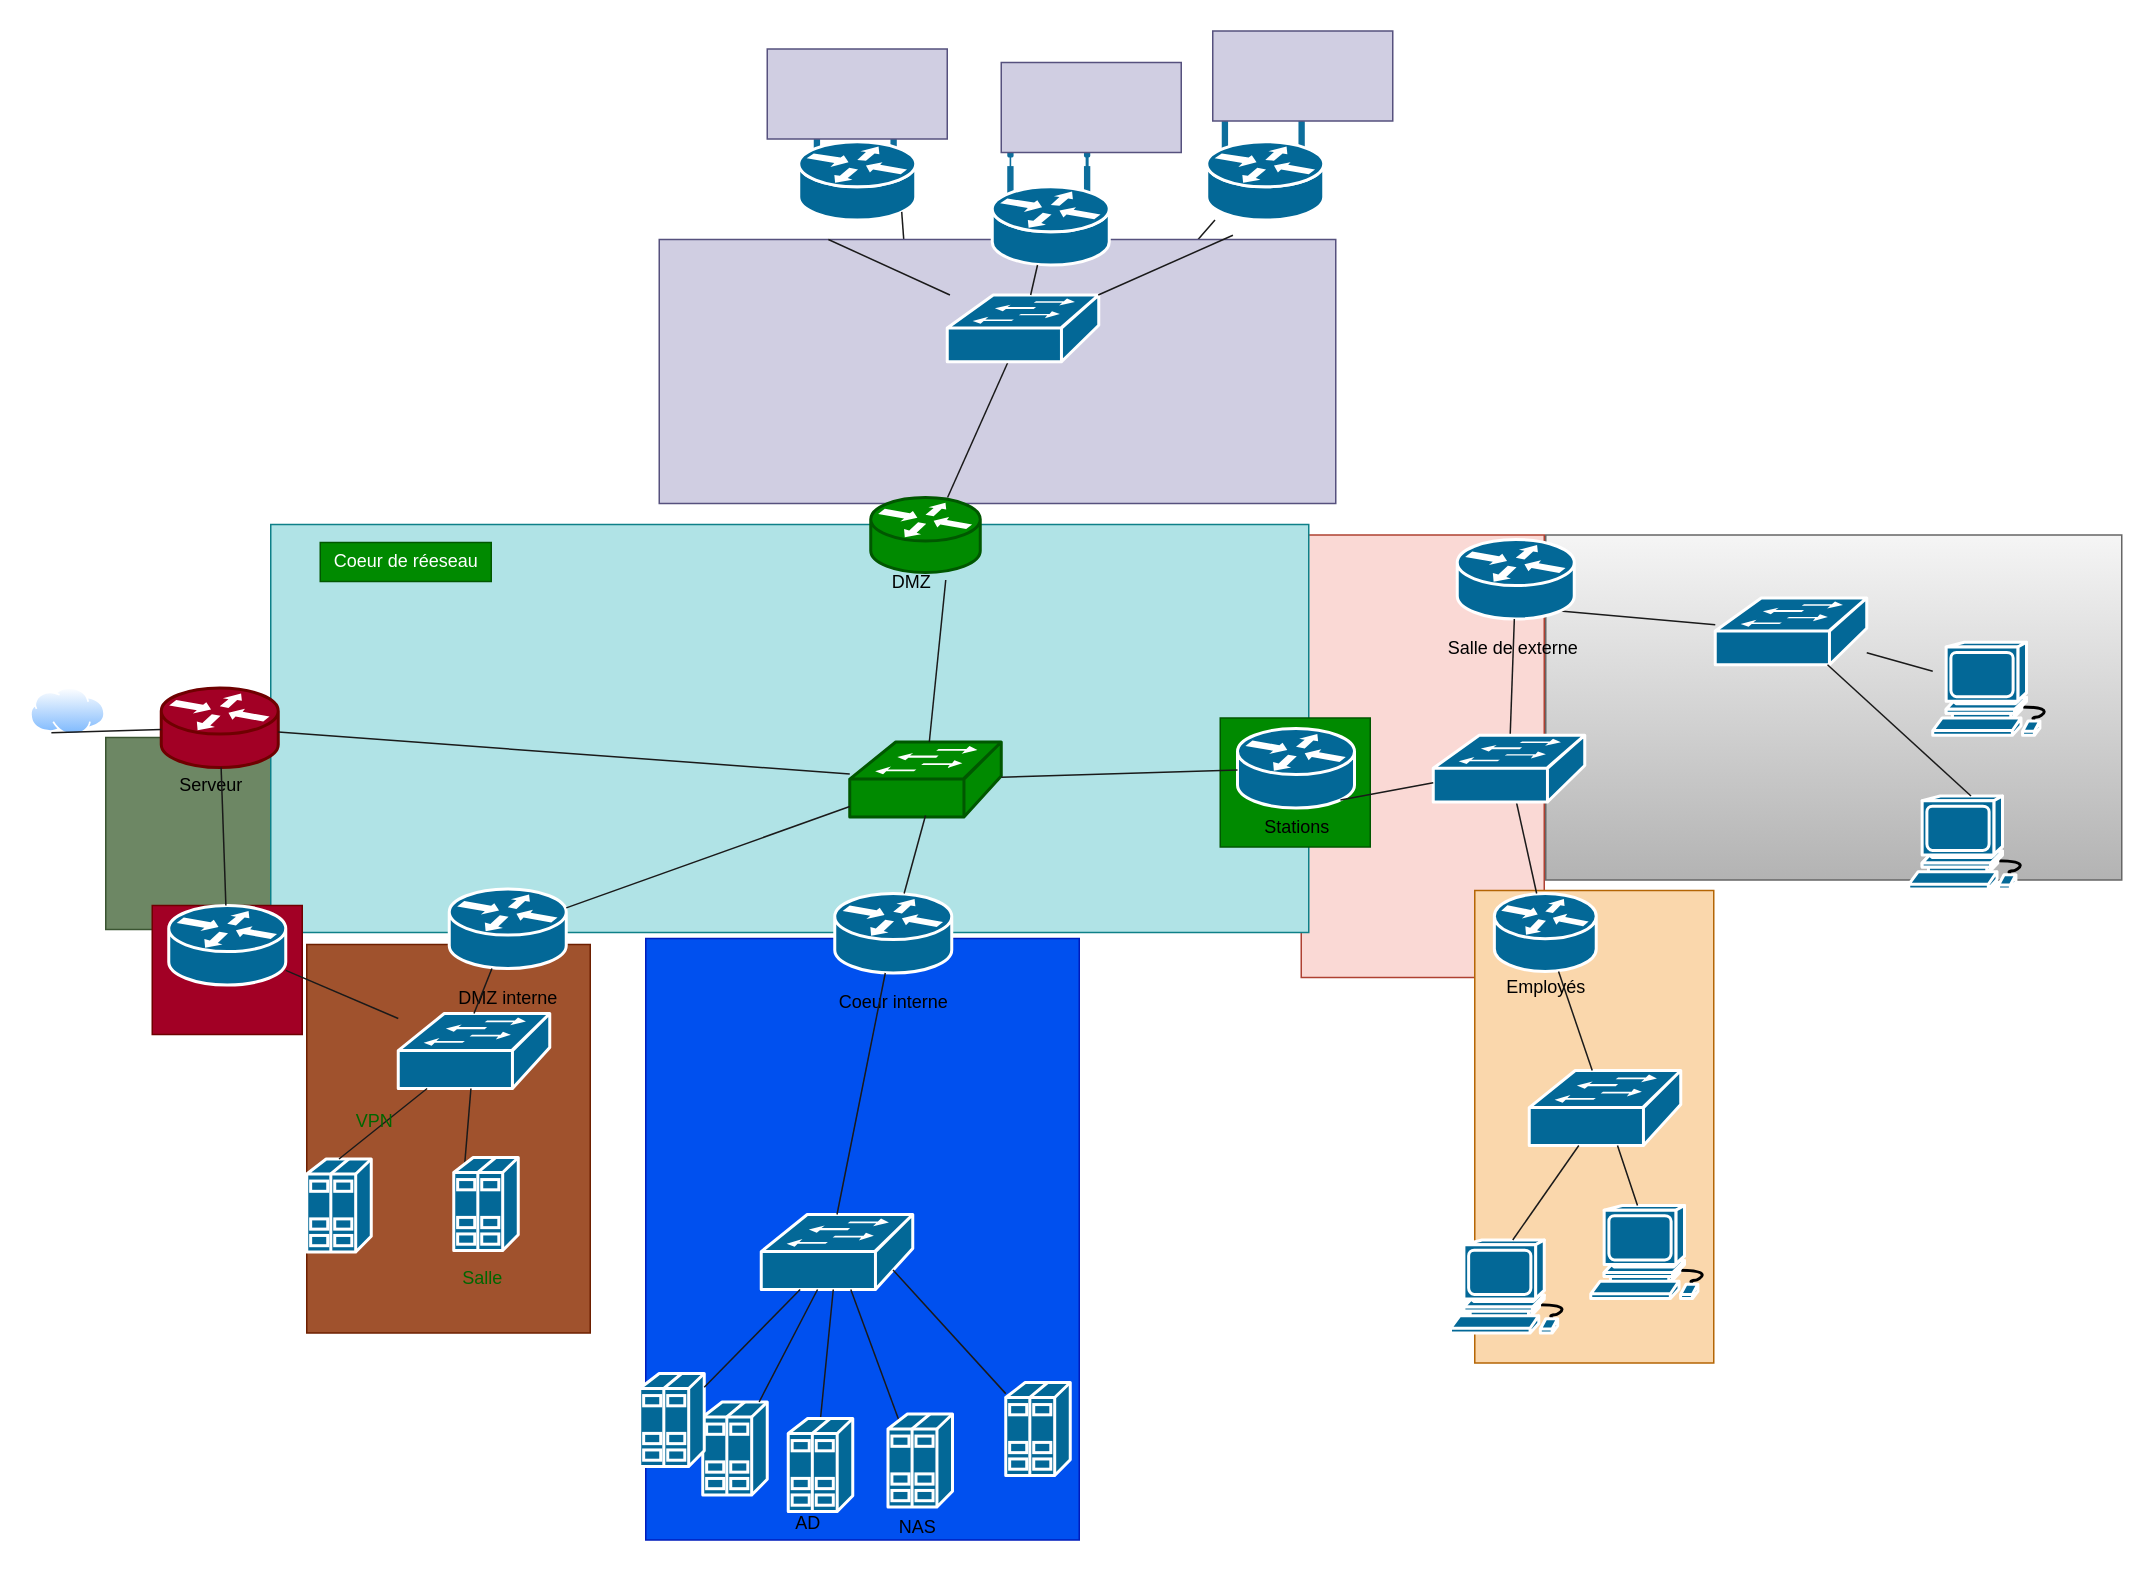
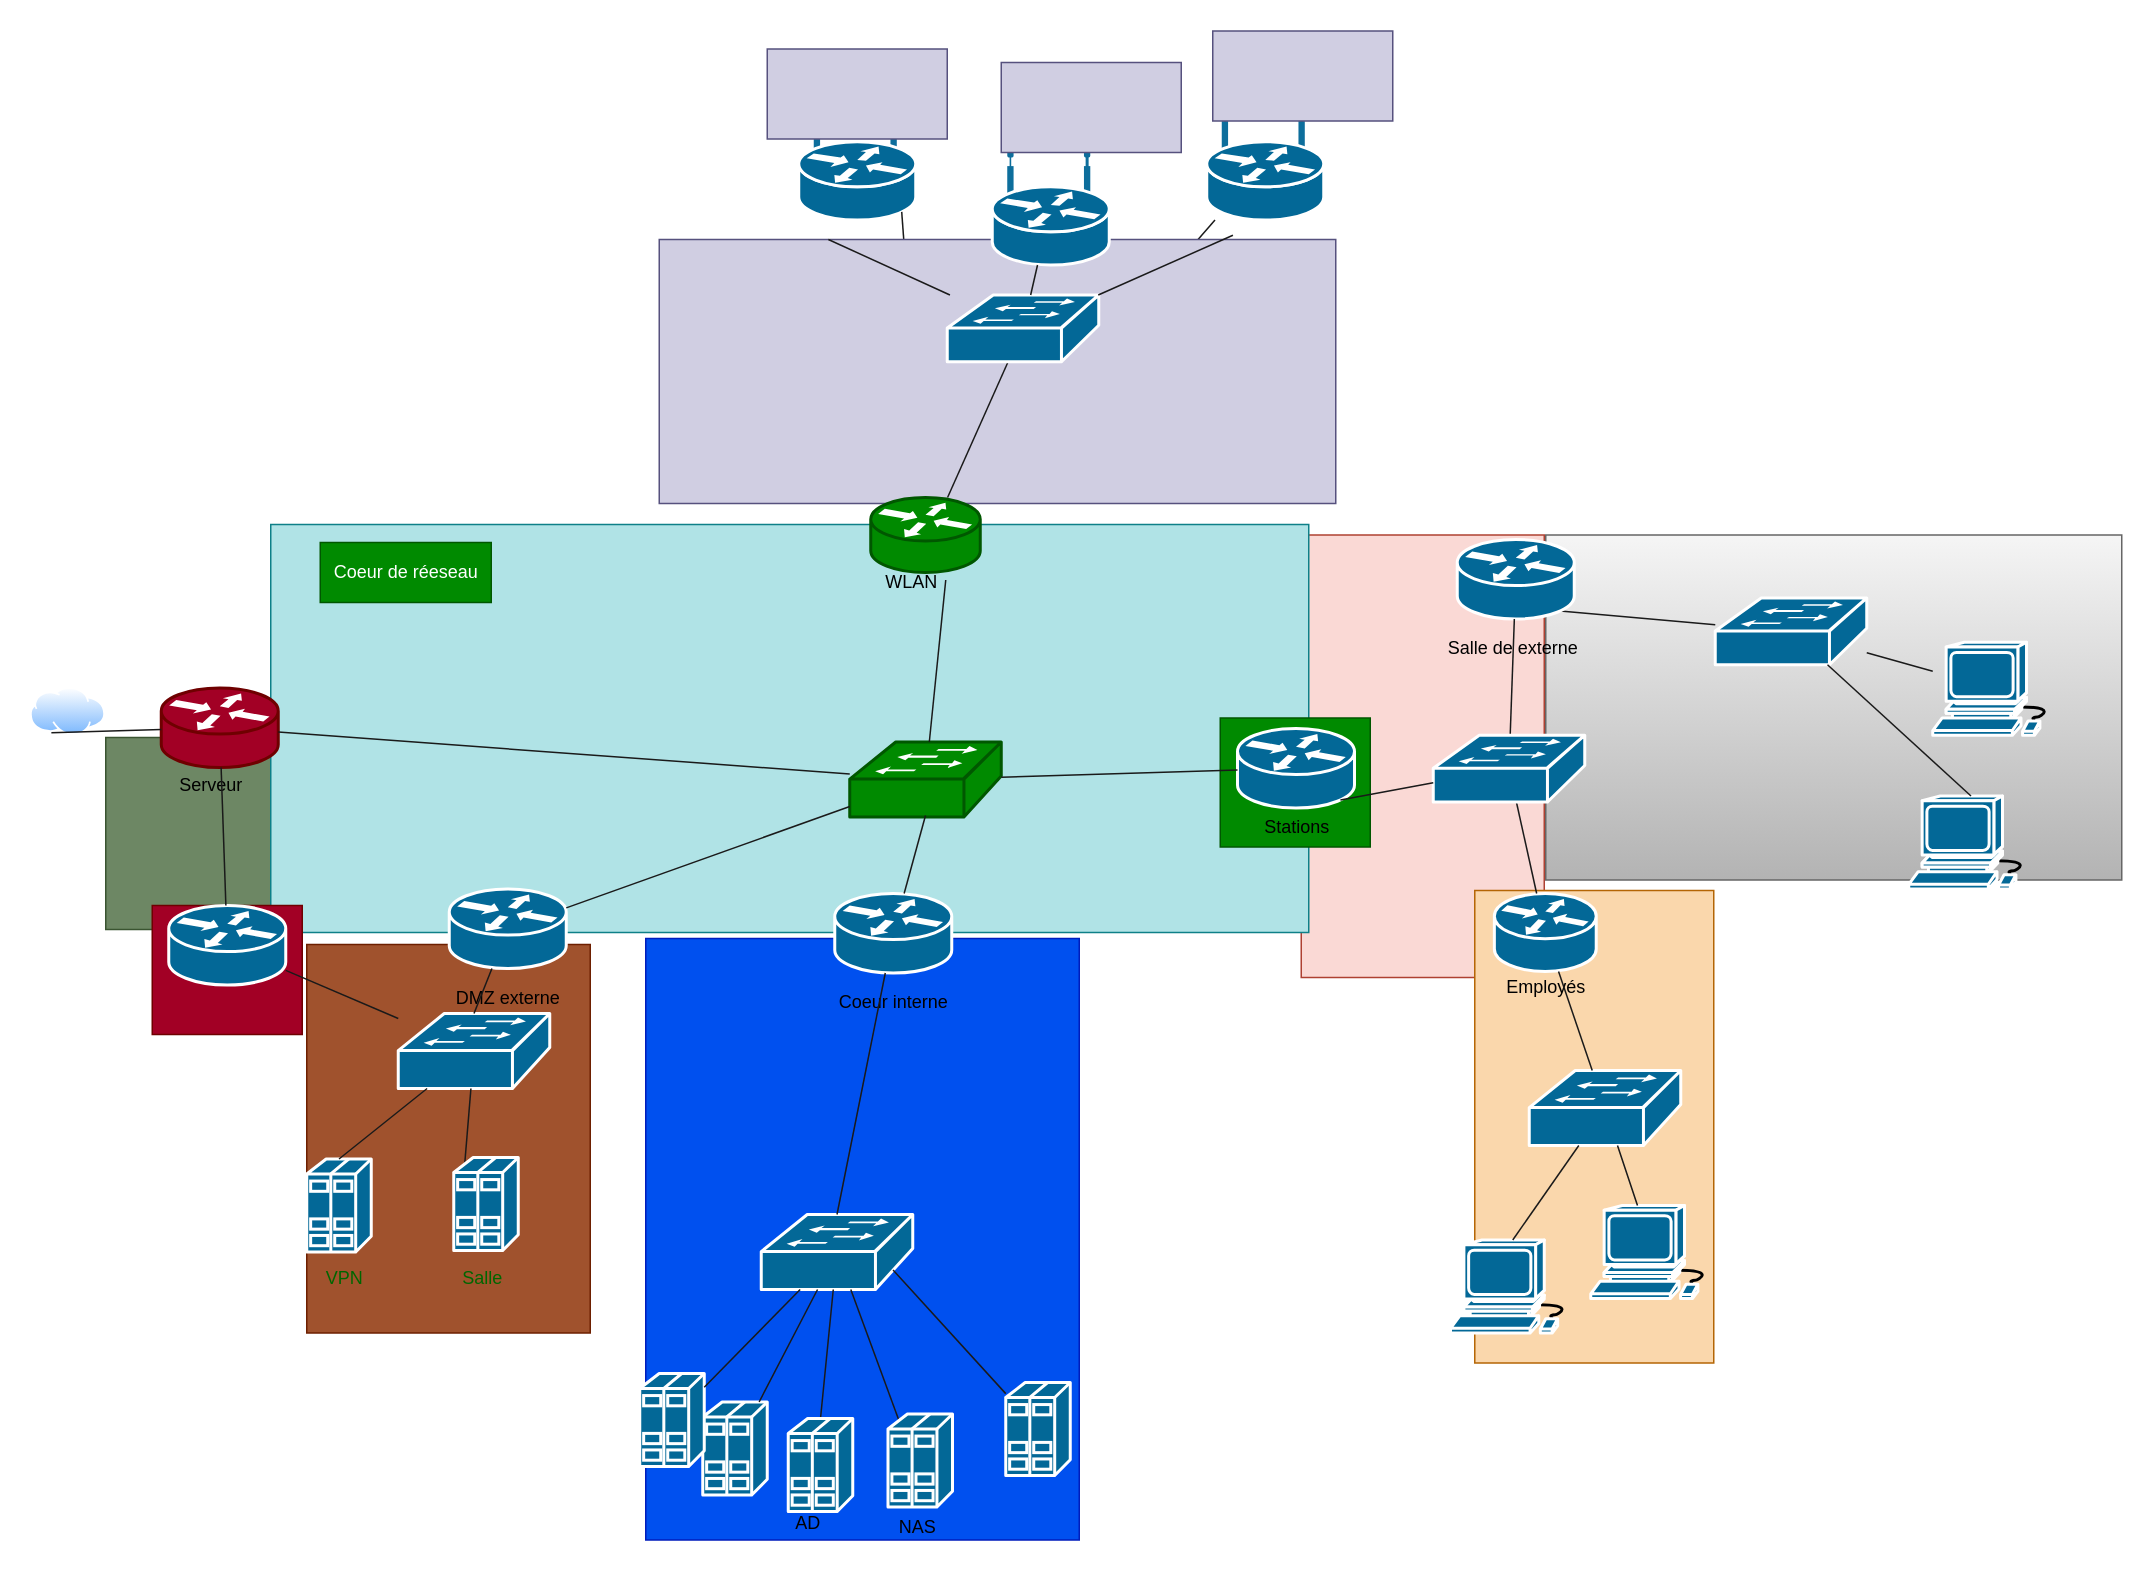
(406, 562) -> (406, 572)
(912, 583) -> (912, 583)
(509, 998) -> (509, 998)
(374, 1121) -> (344, 1279)
